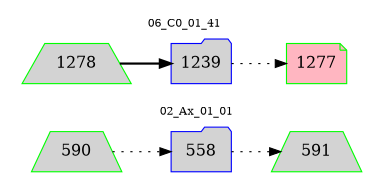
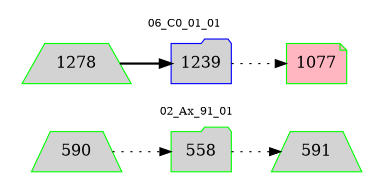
(185, 24) -> (185, 24)
(317, 64) -> (317, 64)
(197, 112) -> (197, 112)
(201, 152) -> (201, 152)
